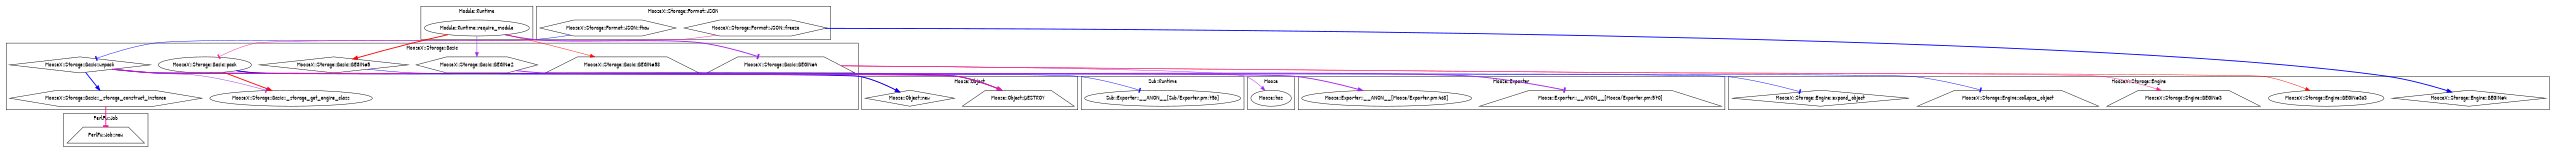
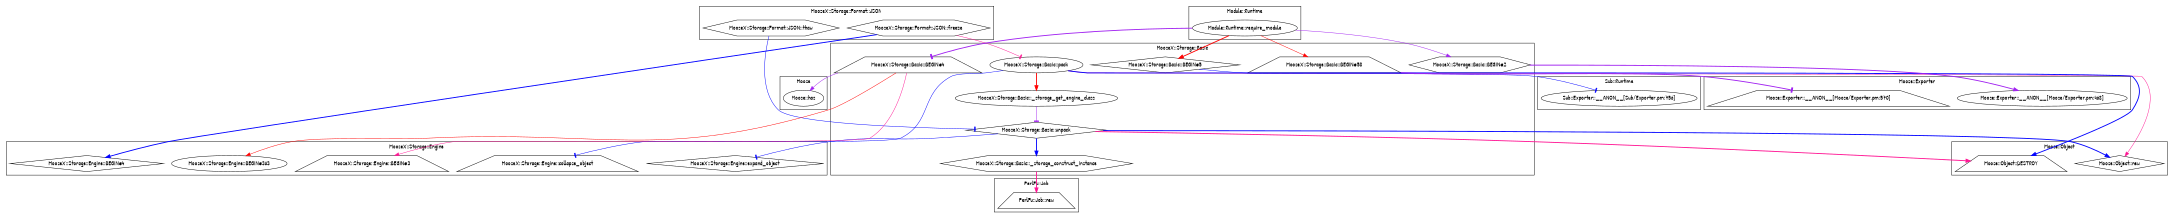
(205, 76) -> (1036, 113)
(106, 116) -> (1036, 181)
